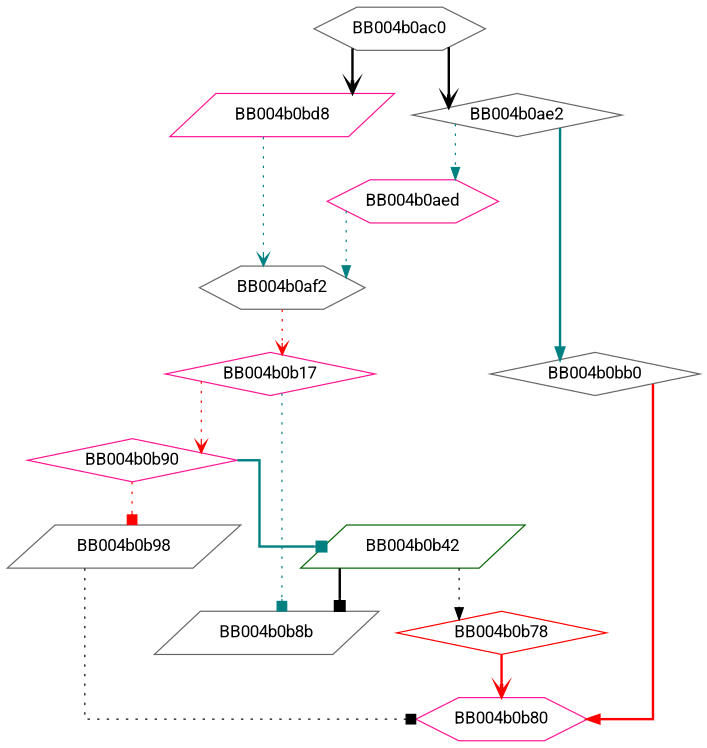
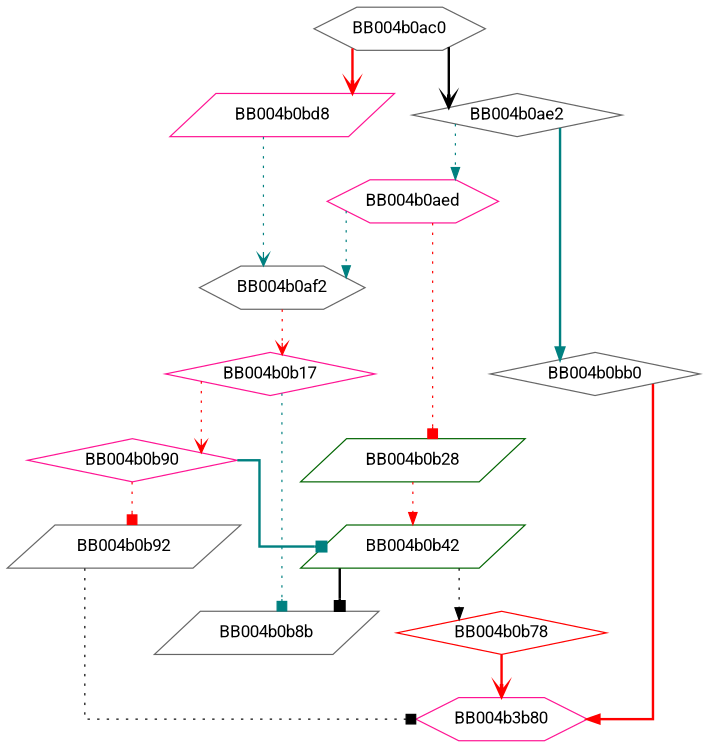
(352, 65) -> (352, 65)
none -> (413, 460)
(124, 547) -> (124, 547)
(502, 719) -> (502, 719)
